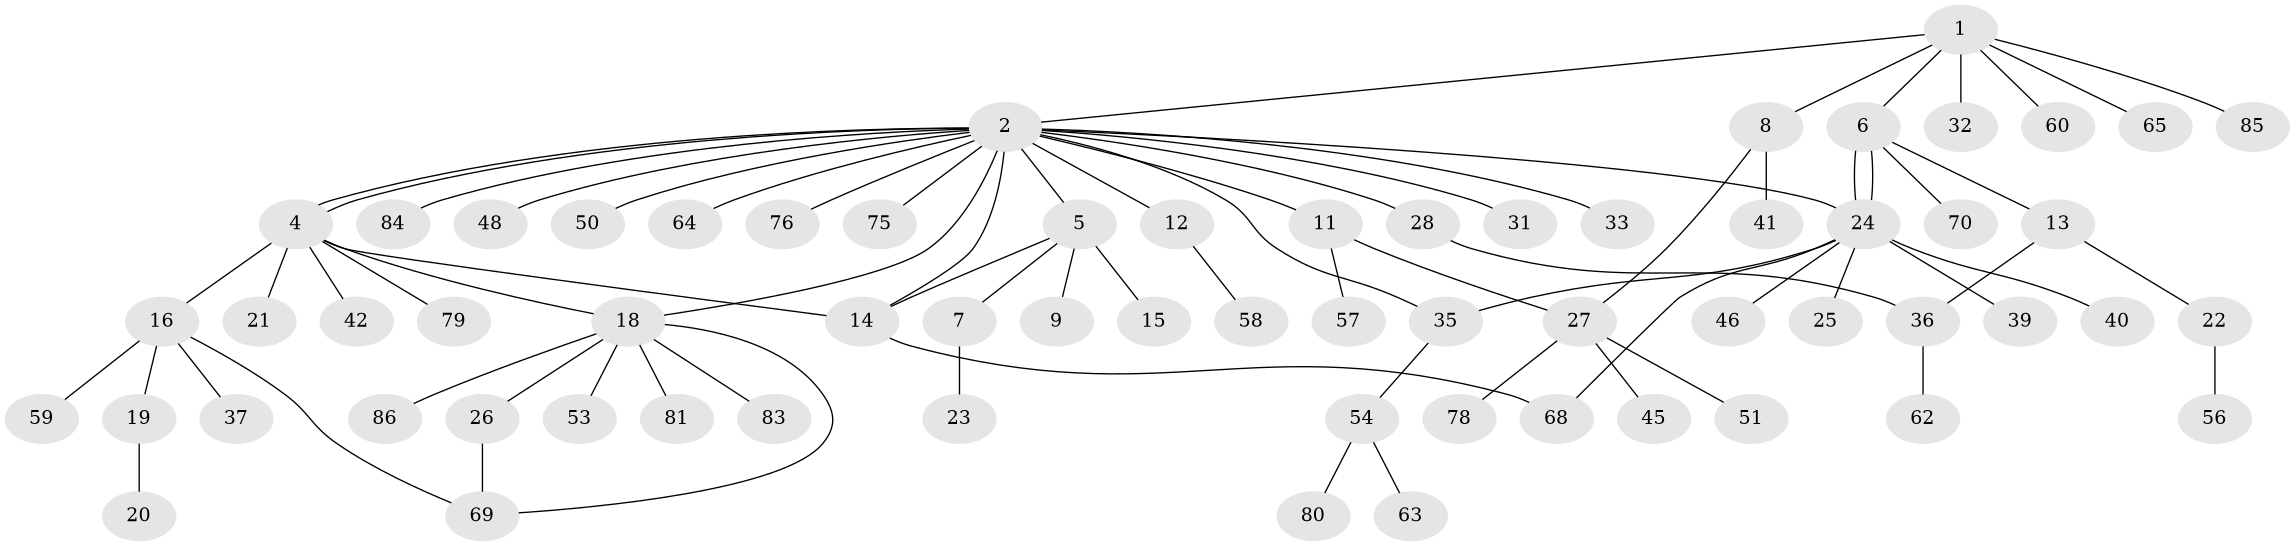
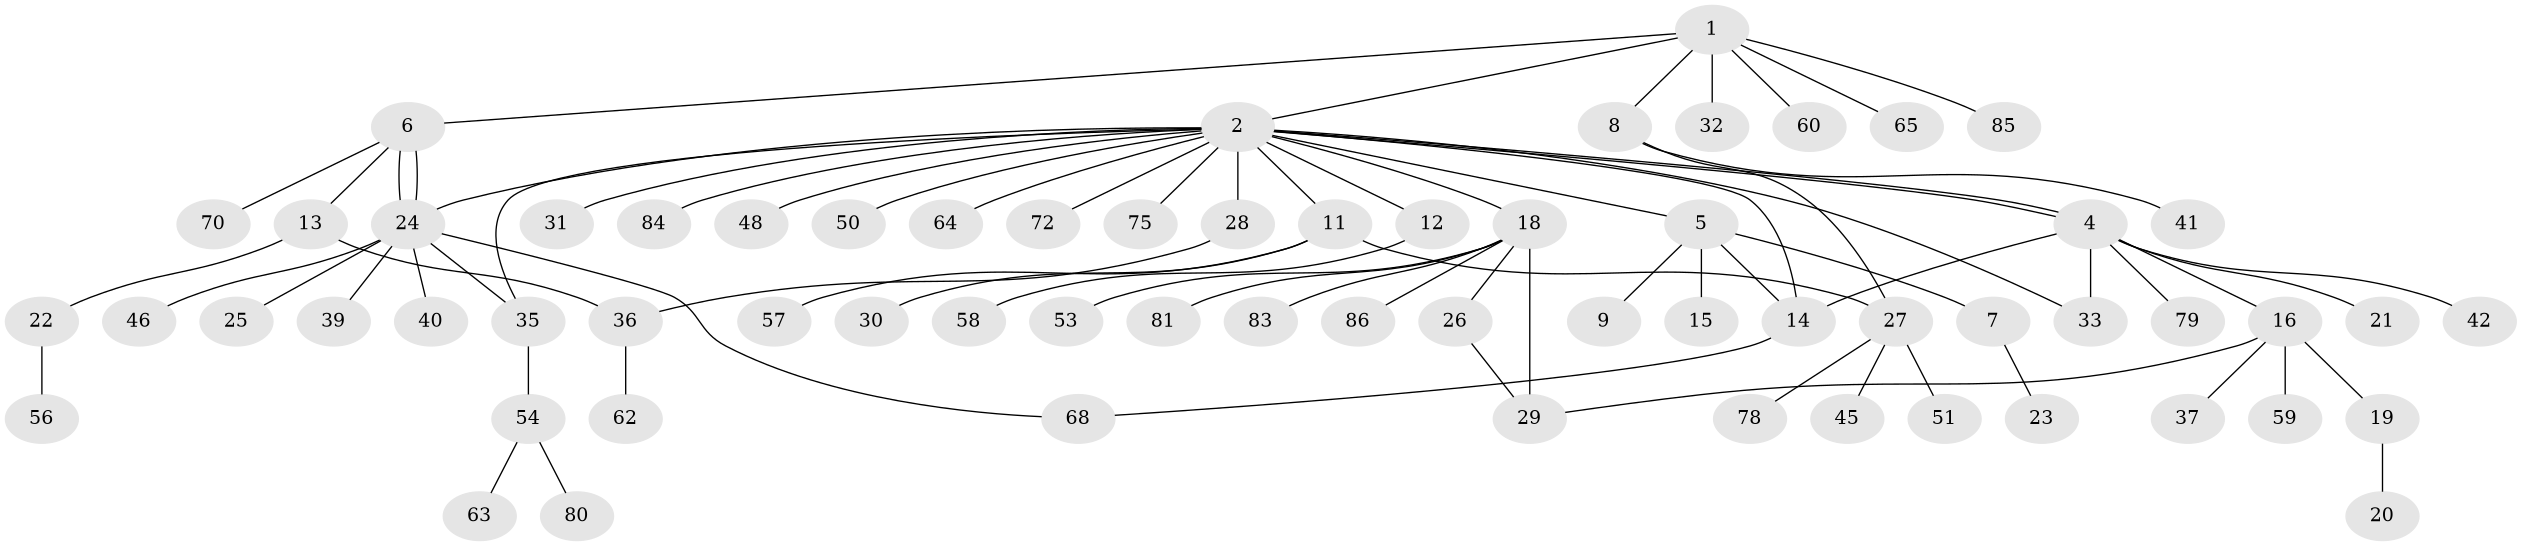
(782, 224) -> (1043, 224)
(457, 283) -> (2091, 273)
none -> (872, 322)
(482, 516) -> (1530, 419)
